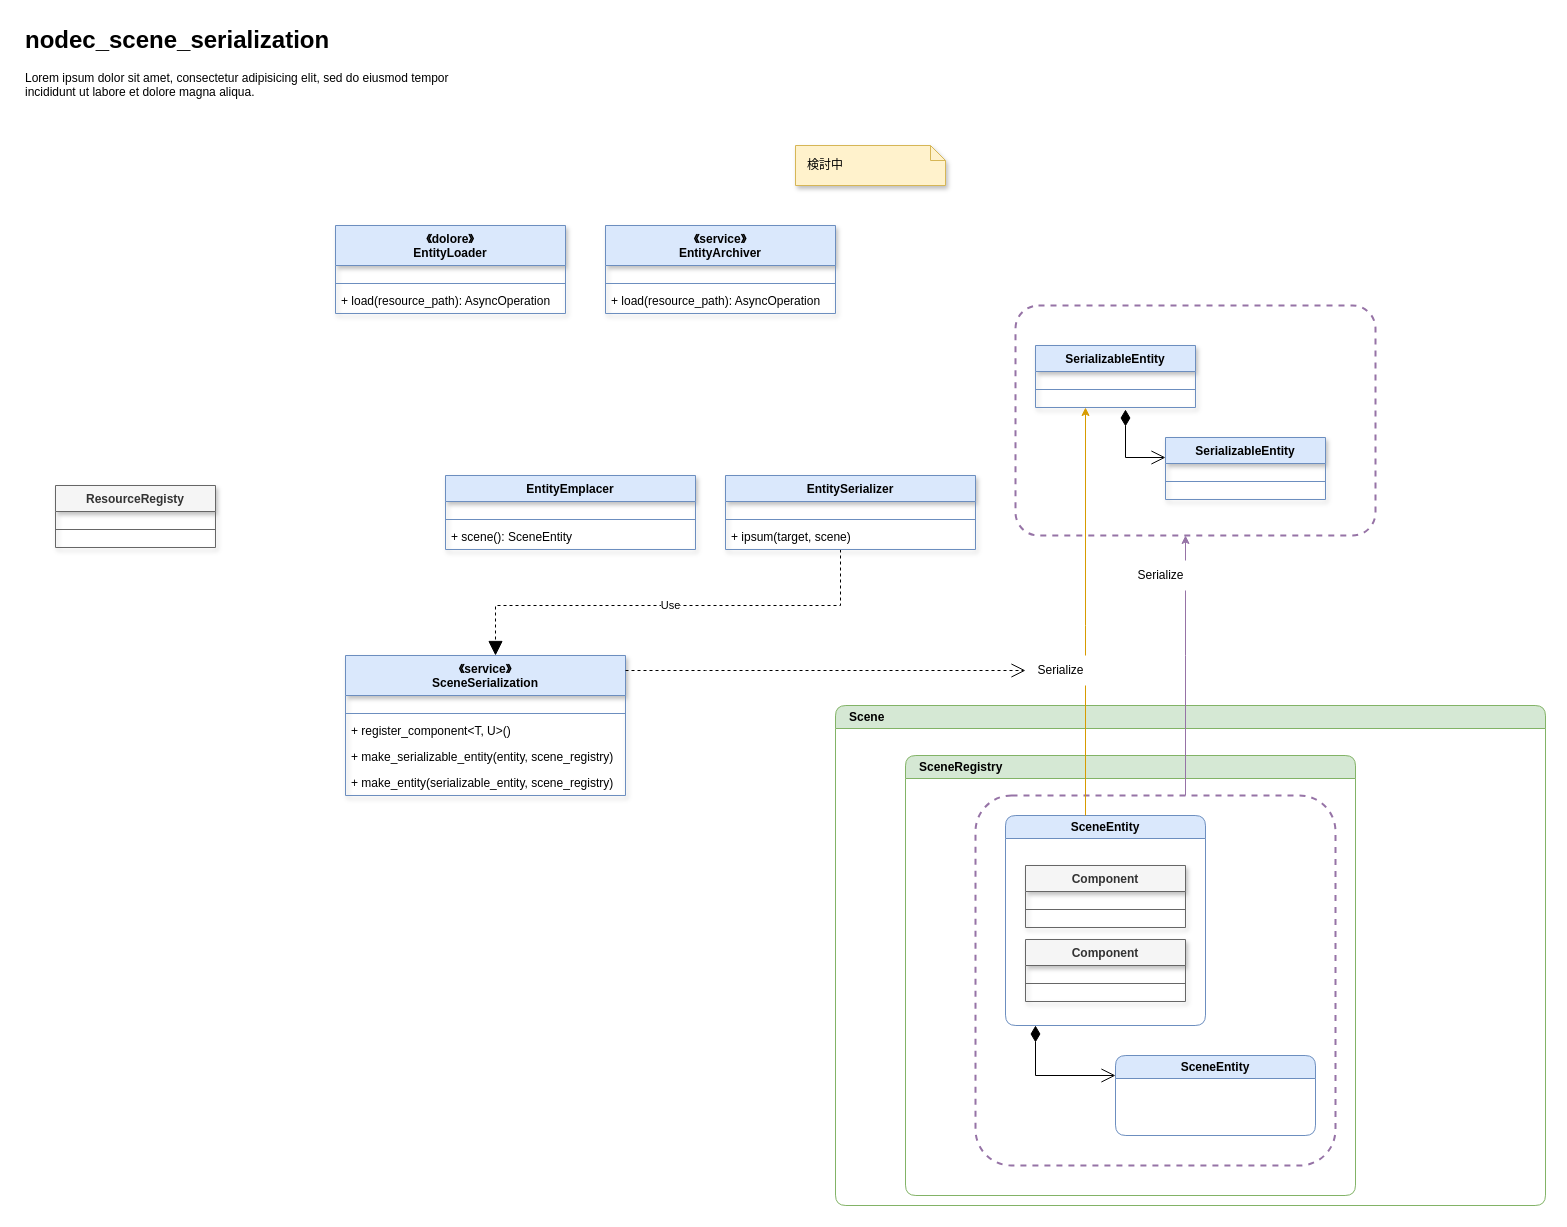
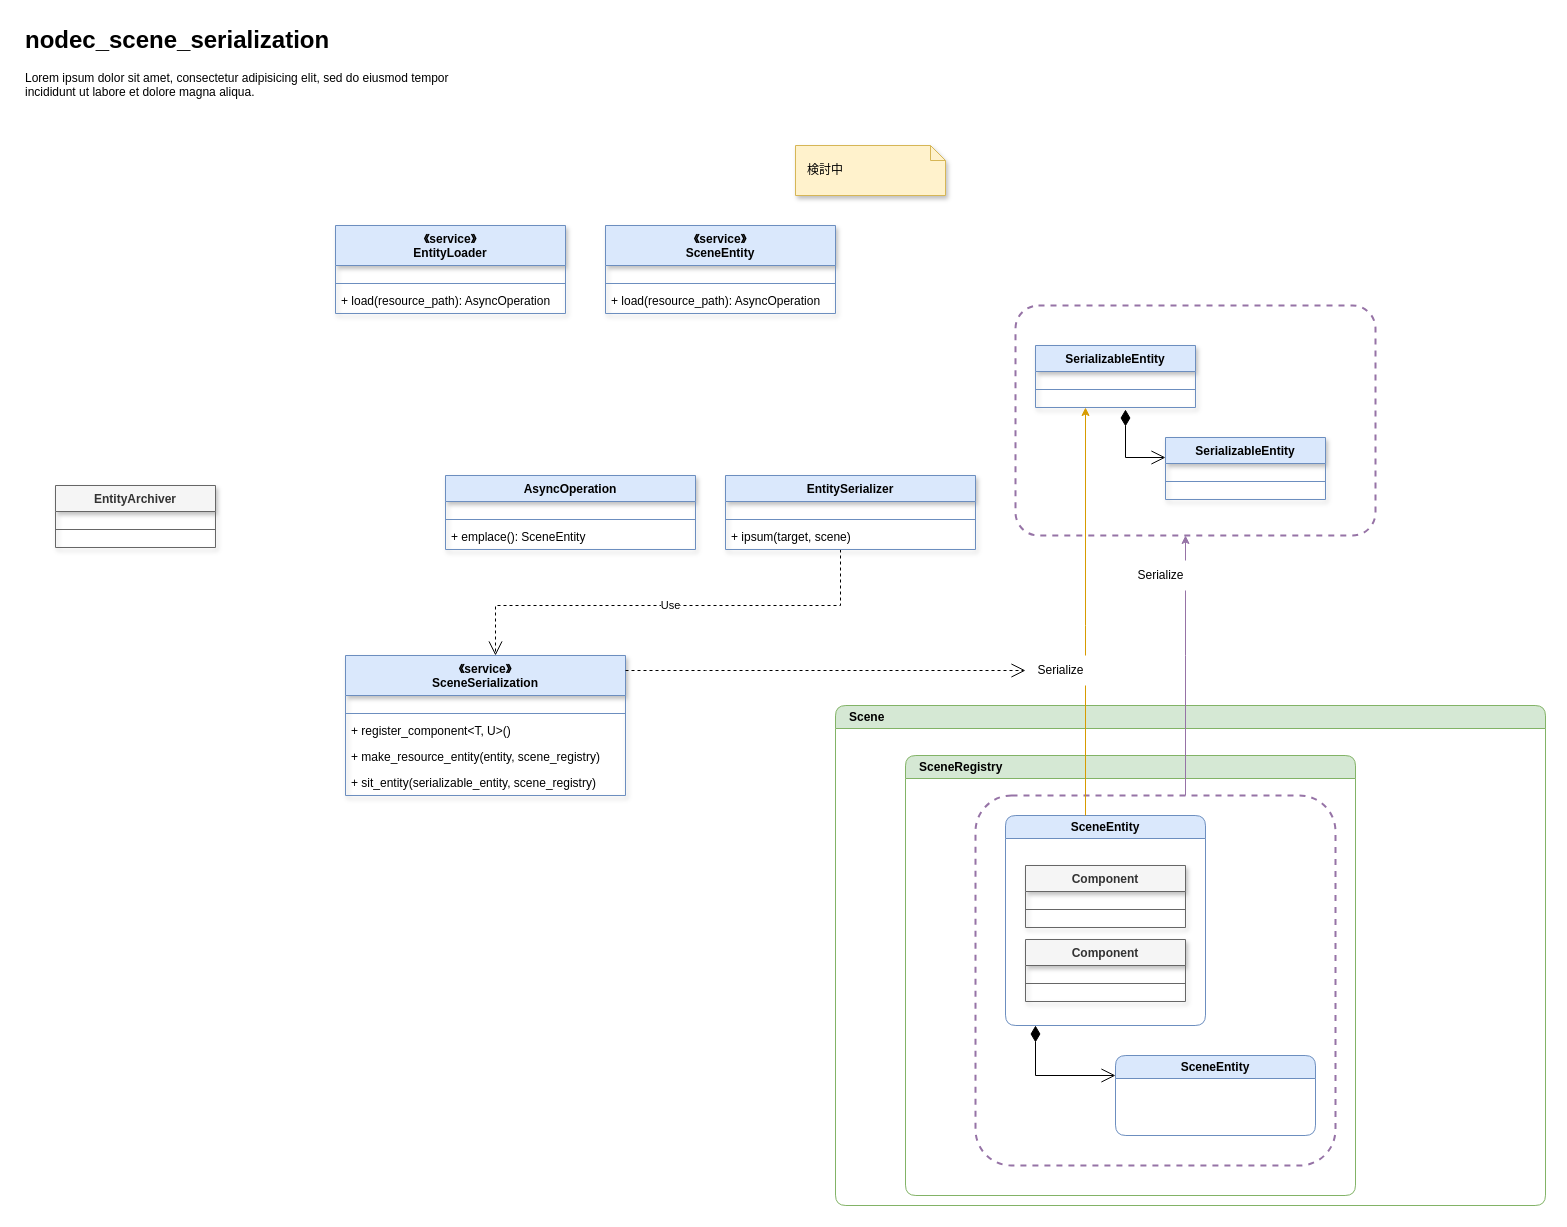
(871, 166) -> (871, 171)
(450, 239) -> (450, 239)
(720, 239) -> (720, 239)
(570, 489) -> (570, 489)
(135, 499) -> (135, 499)
(519, 537) -> (524, 537)
(496, 640) -> (496, 646)
(503, 757) -> (496, 757)
(503, 783) -> (498, 783)
